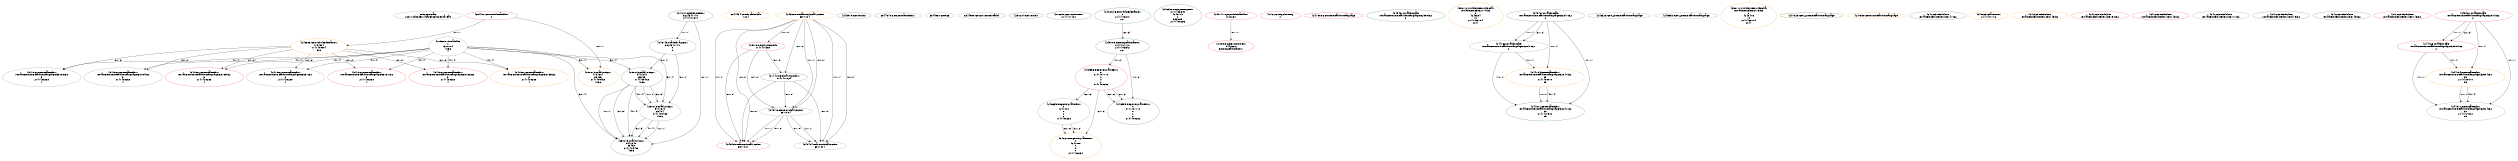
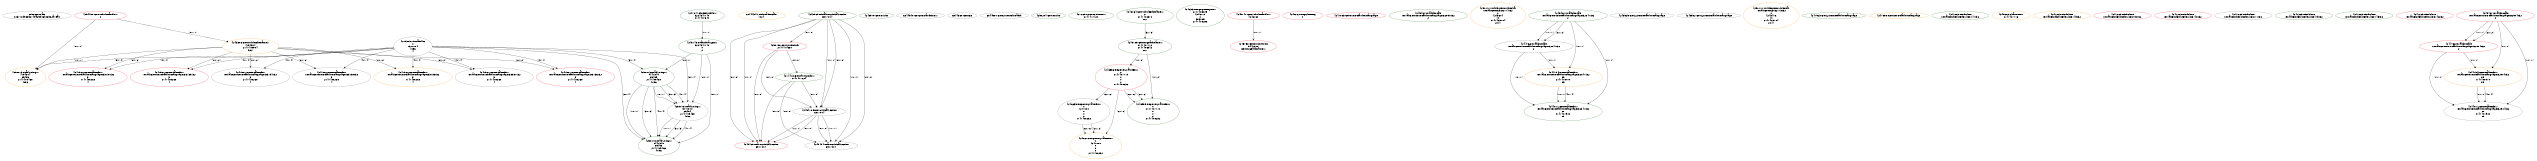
(805, 16) -> (827, 16)
(793, 45) -> none
none -> (129, 53)
(701, 97) -> (710, 107)
